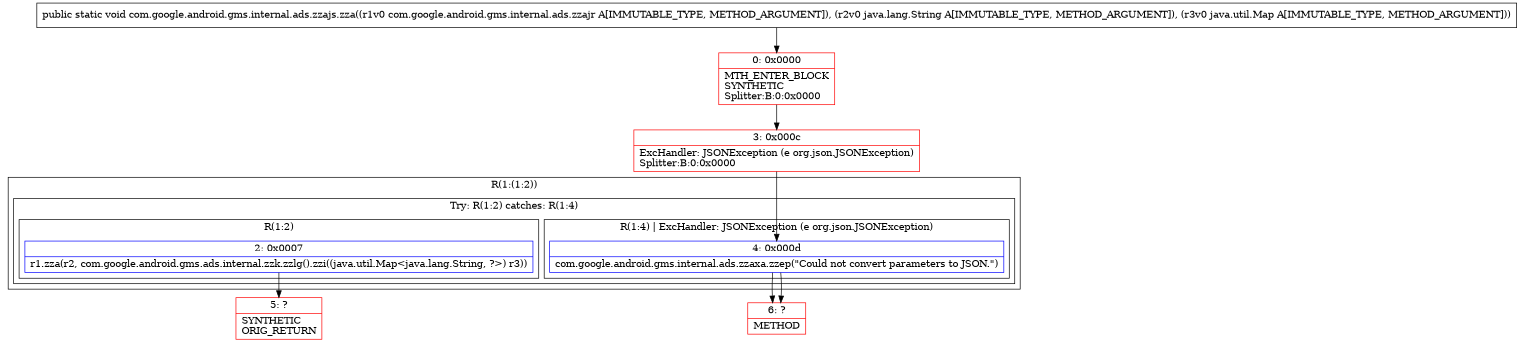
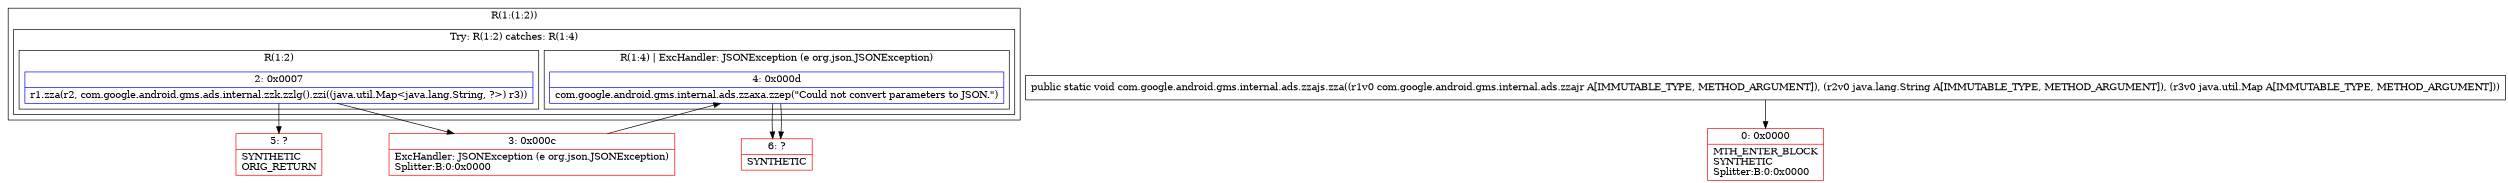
(777, 114) -> (420, 125)
(777, 326) -> (777, 162)
